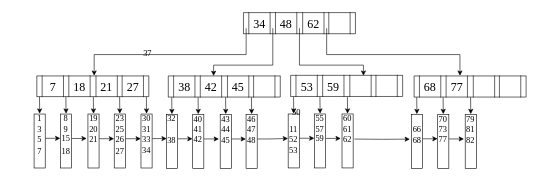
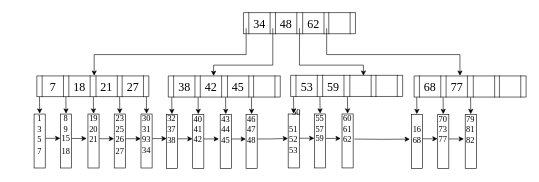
(148, 55) -> (172, 130)
(293, 129) -> (293, 129)
(417, 129) -> (417, 129)
(146, 140) -> (146, 140)
